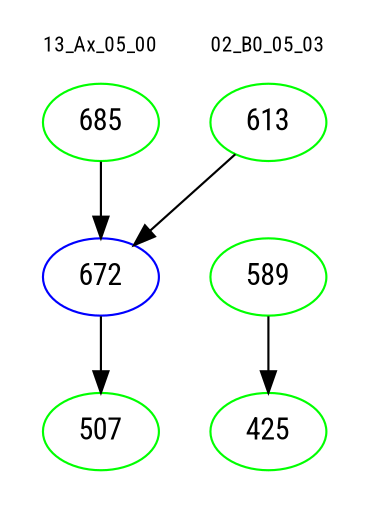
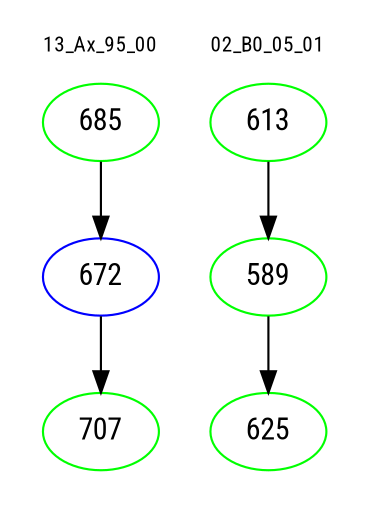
(101, 46) -> (101, 46)
(268, 46) -> (268, 46)
(208, 179) -> (268, 189)
(101, 432) -> (101, 432)
(268, 432) -> (268, 432)
